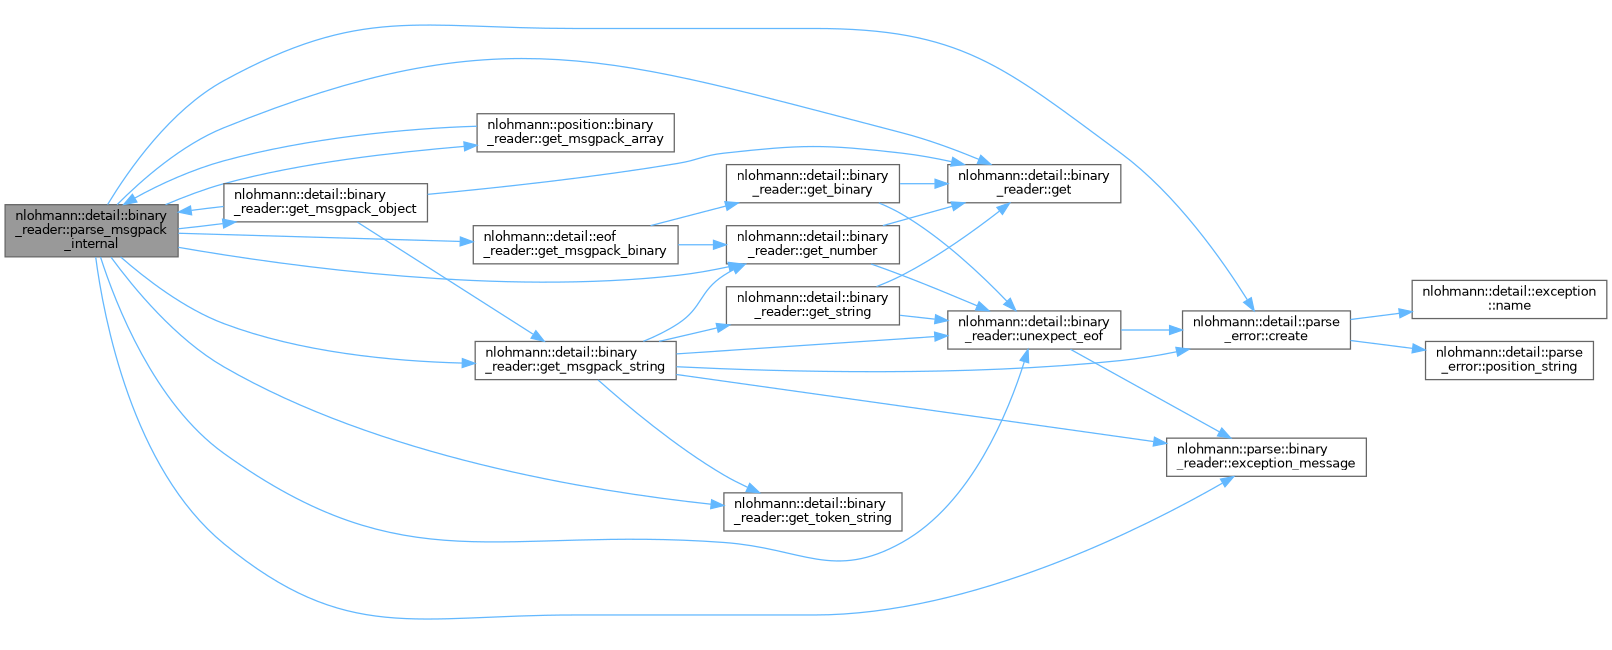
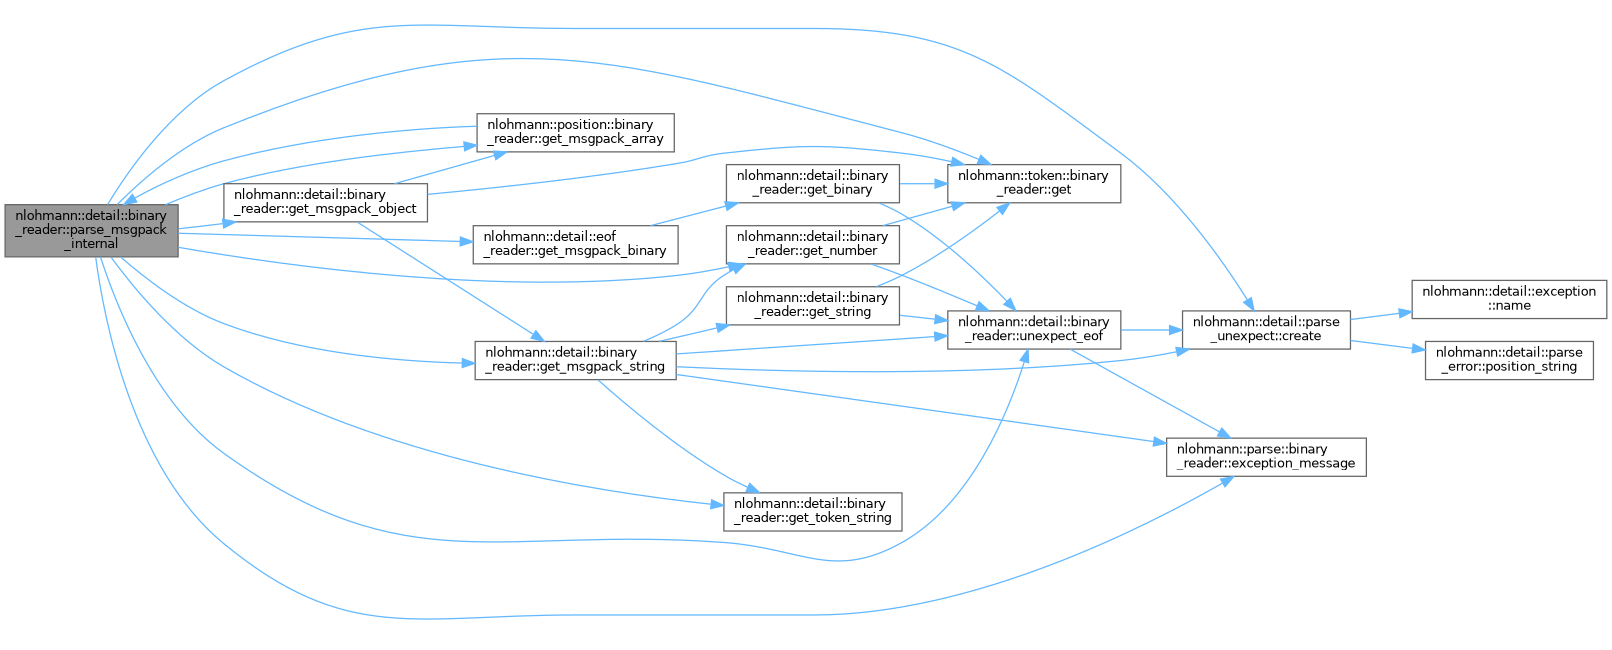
(1034, 184) -> (1034, 184)
(207, 208) -> (444, 170)
(696, 245) -> none
(1266, 330) -> (1266, 330)
